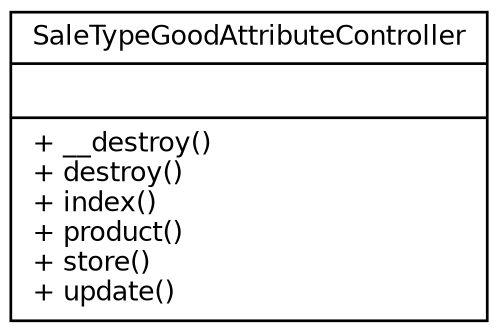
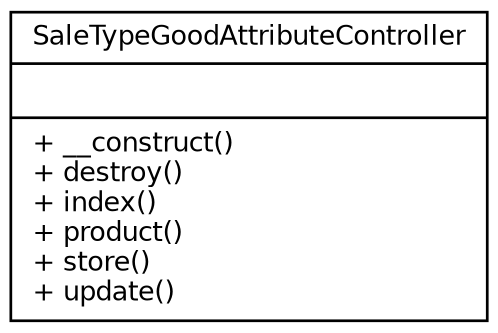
(123, 143) -> (134, 143)
